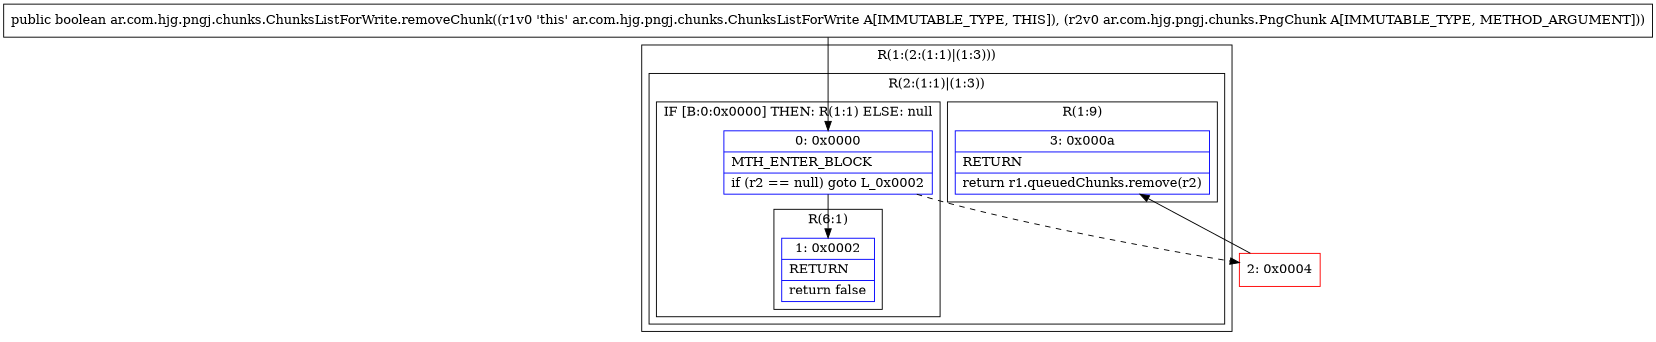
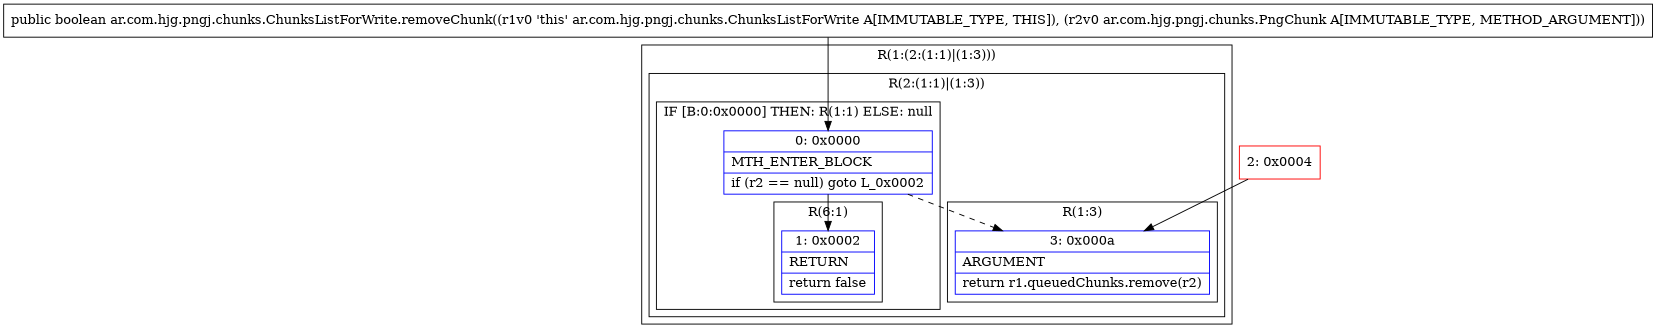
(1082, 112) -> (1082, 213)
(992, 162) -> (1004, 262)
(1072, 232) -> (953, 212)
